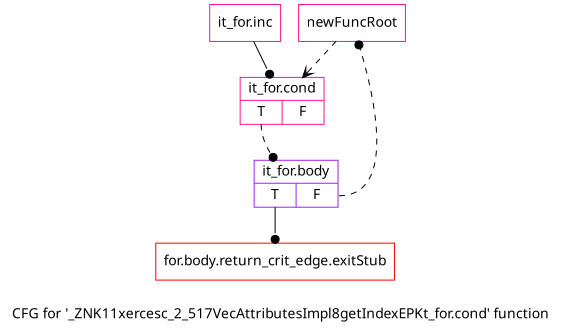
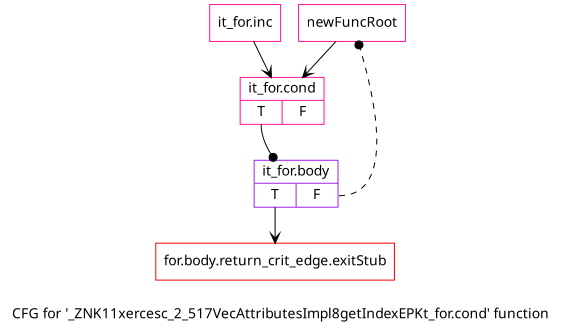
(260, 55) -> (260, 55)
(323, 56) -> (323, 56)
(264, 140) -> (264, 140)
(275, 220) -> (275, 220)
